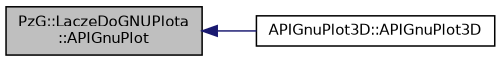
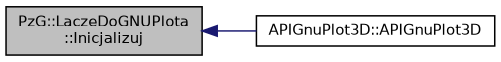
(104, 31) -> (104, 31)
